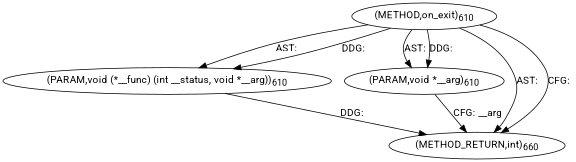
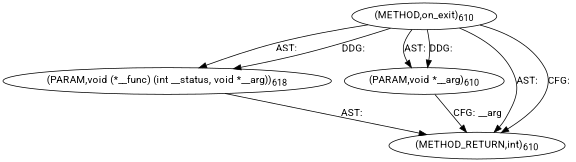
(280, 80) -> (280, 80)
(354, 113) -> (354, 113)
(531, 145) -> (531, 145)
